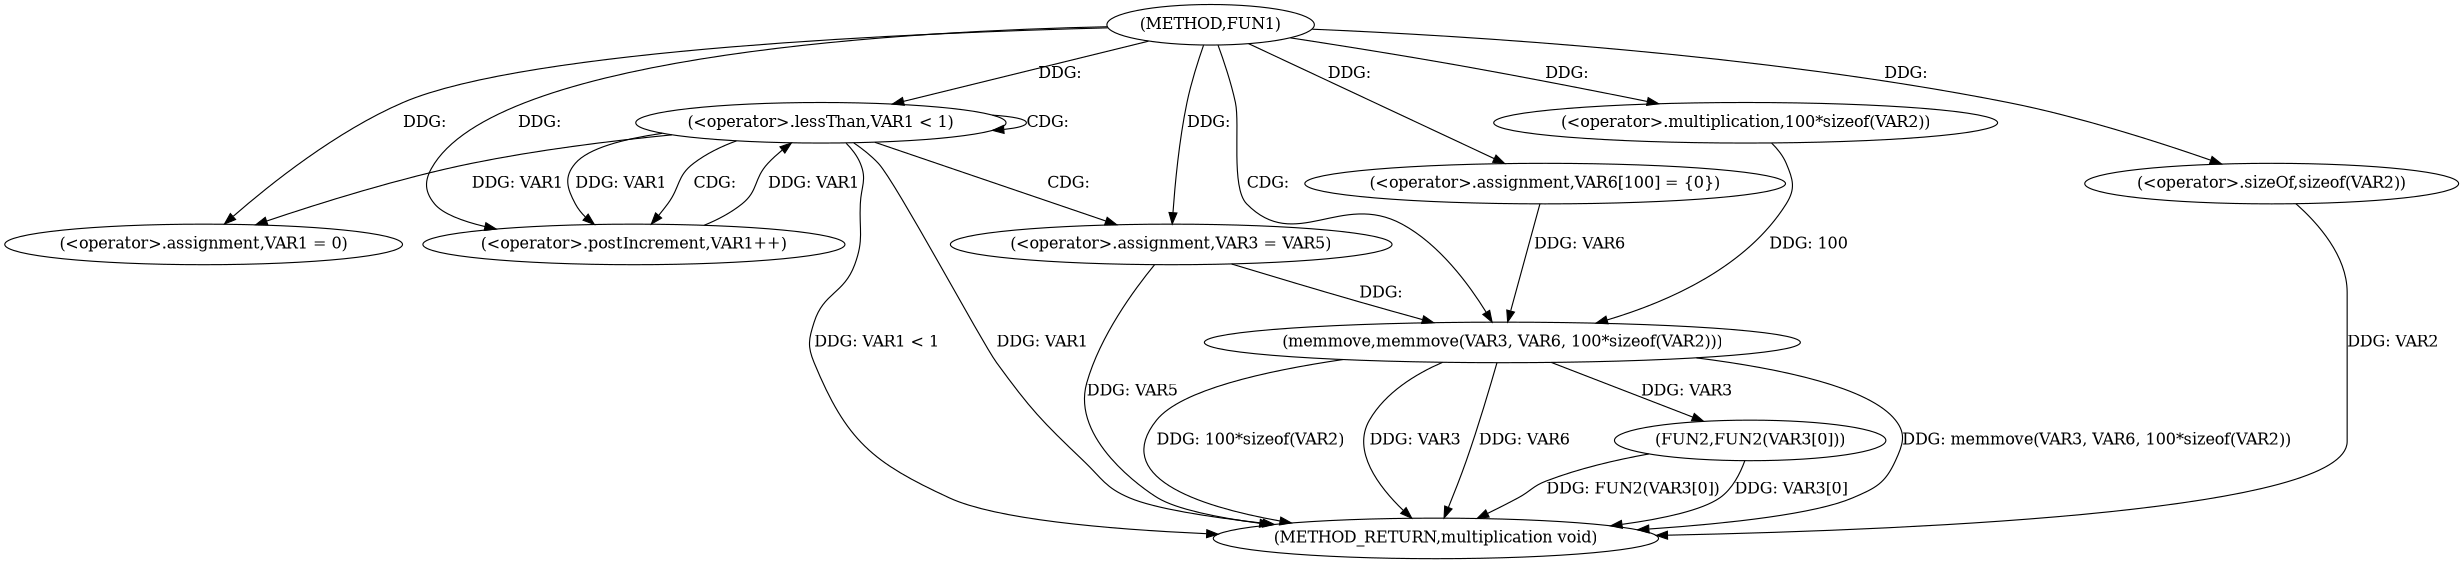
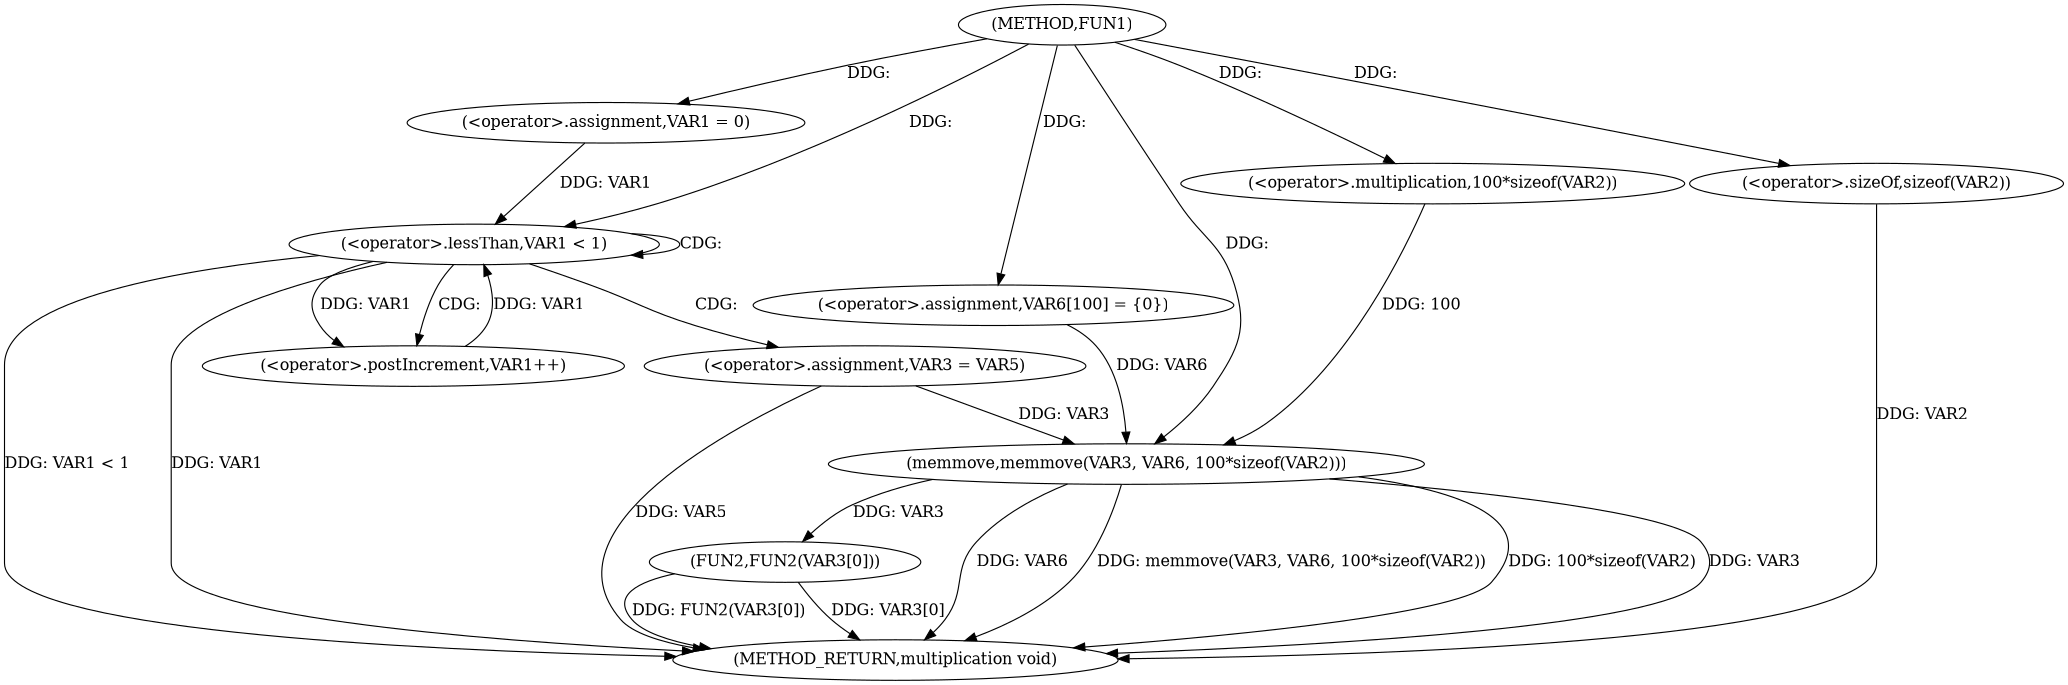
(709, 58) -> none
(1182, 128) -> none
(466, 165) -> (544, 180)
(1271, 184) -> (1250, 244)
(1384, 293) -> (1064, 415)
